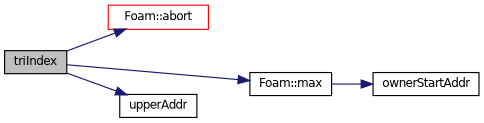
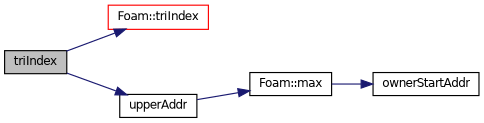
(158, 17) -> (158, 17)
(152, 72) -> (218, 96)
